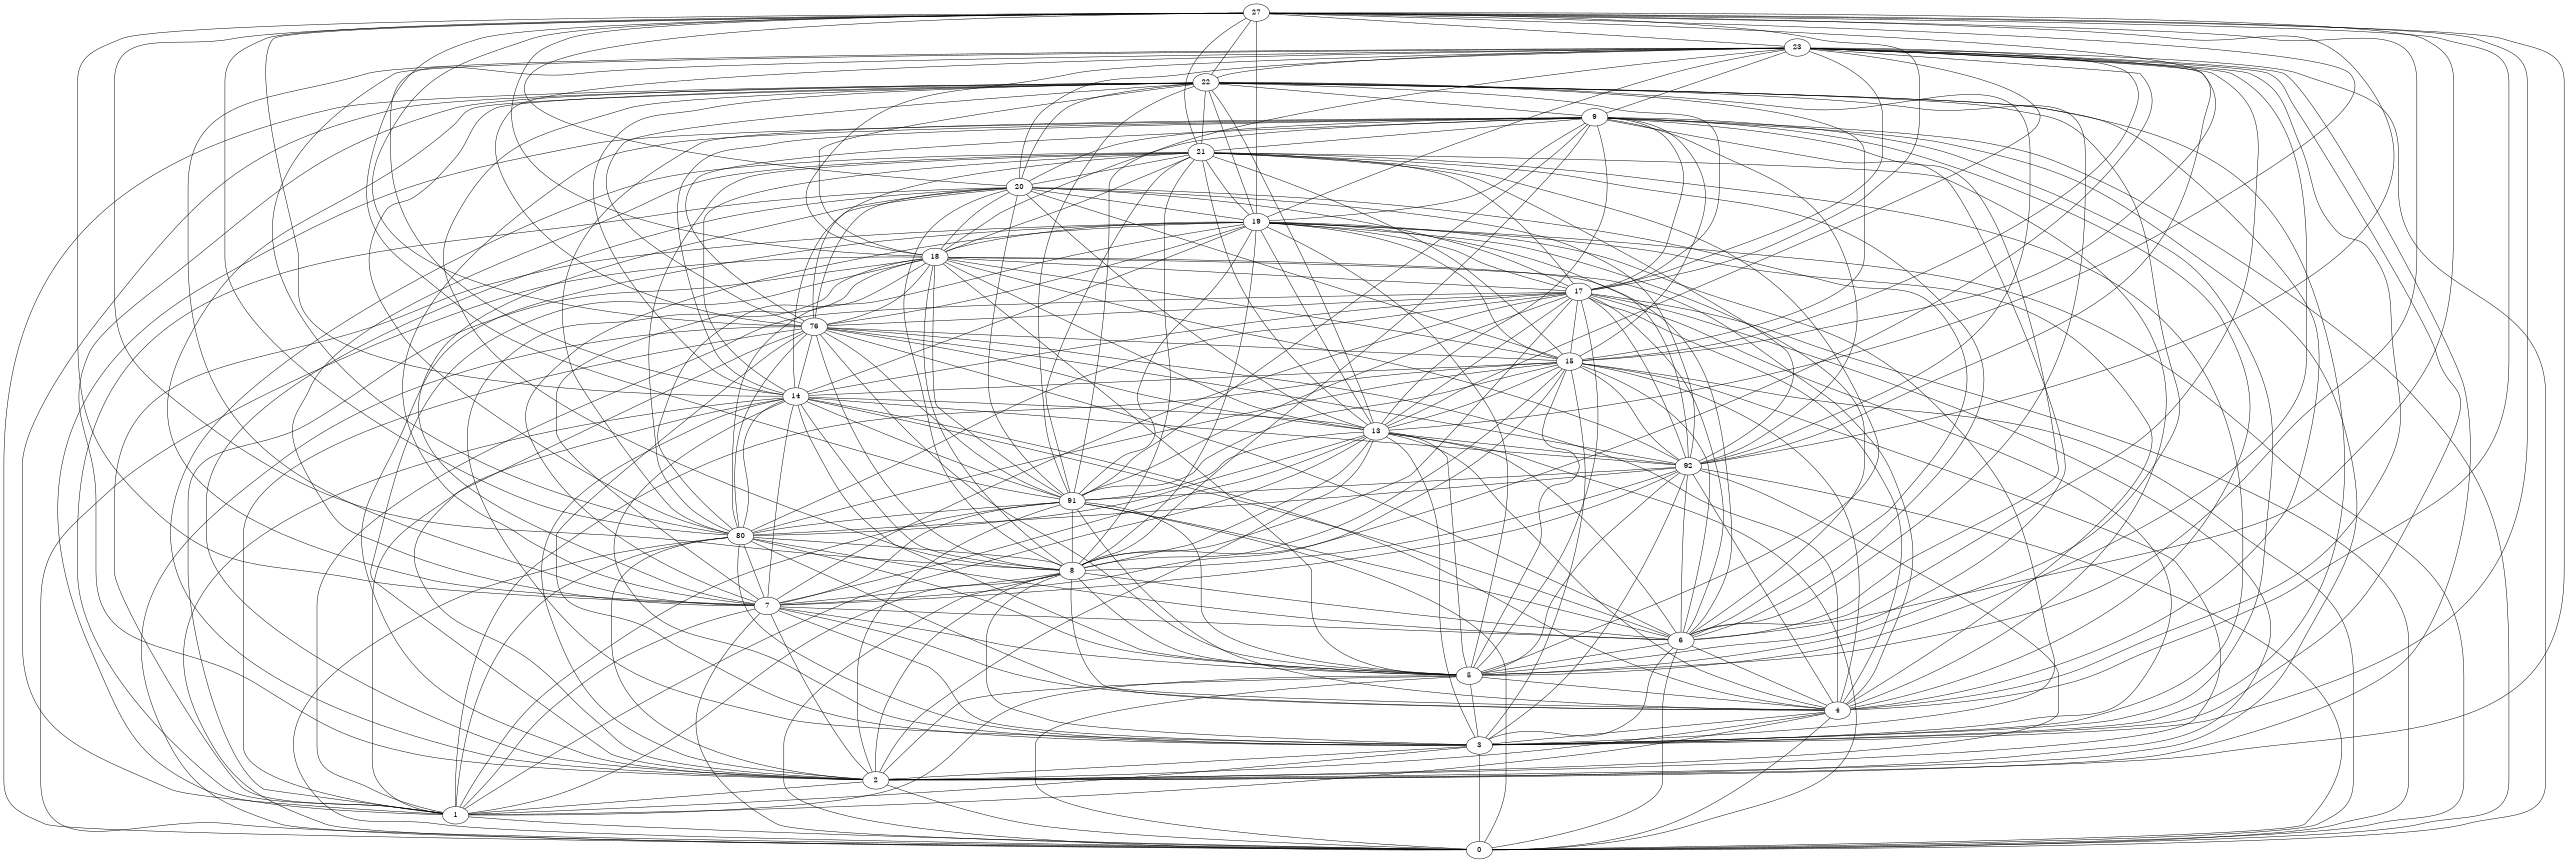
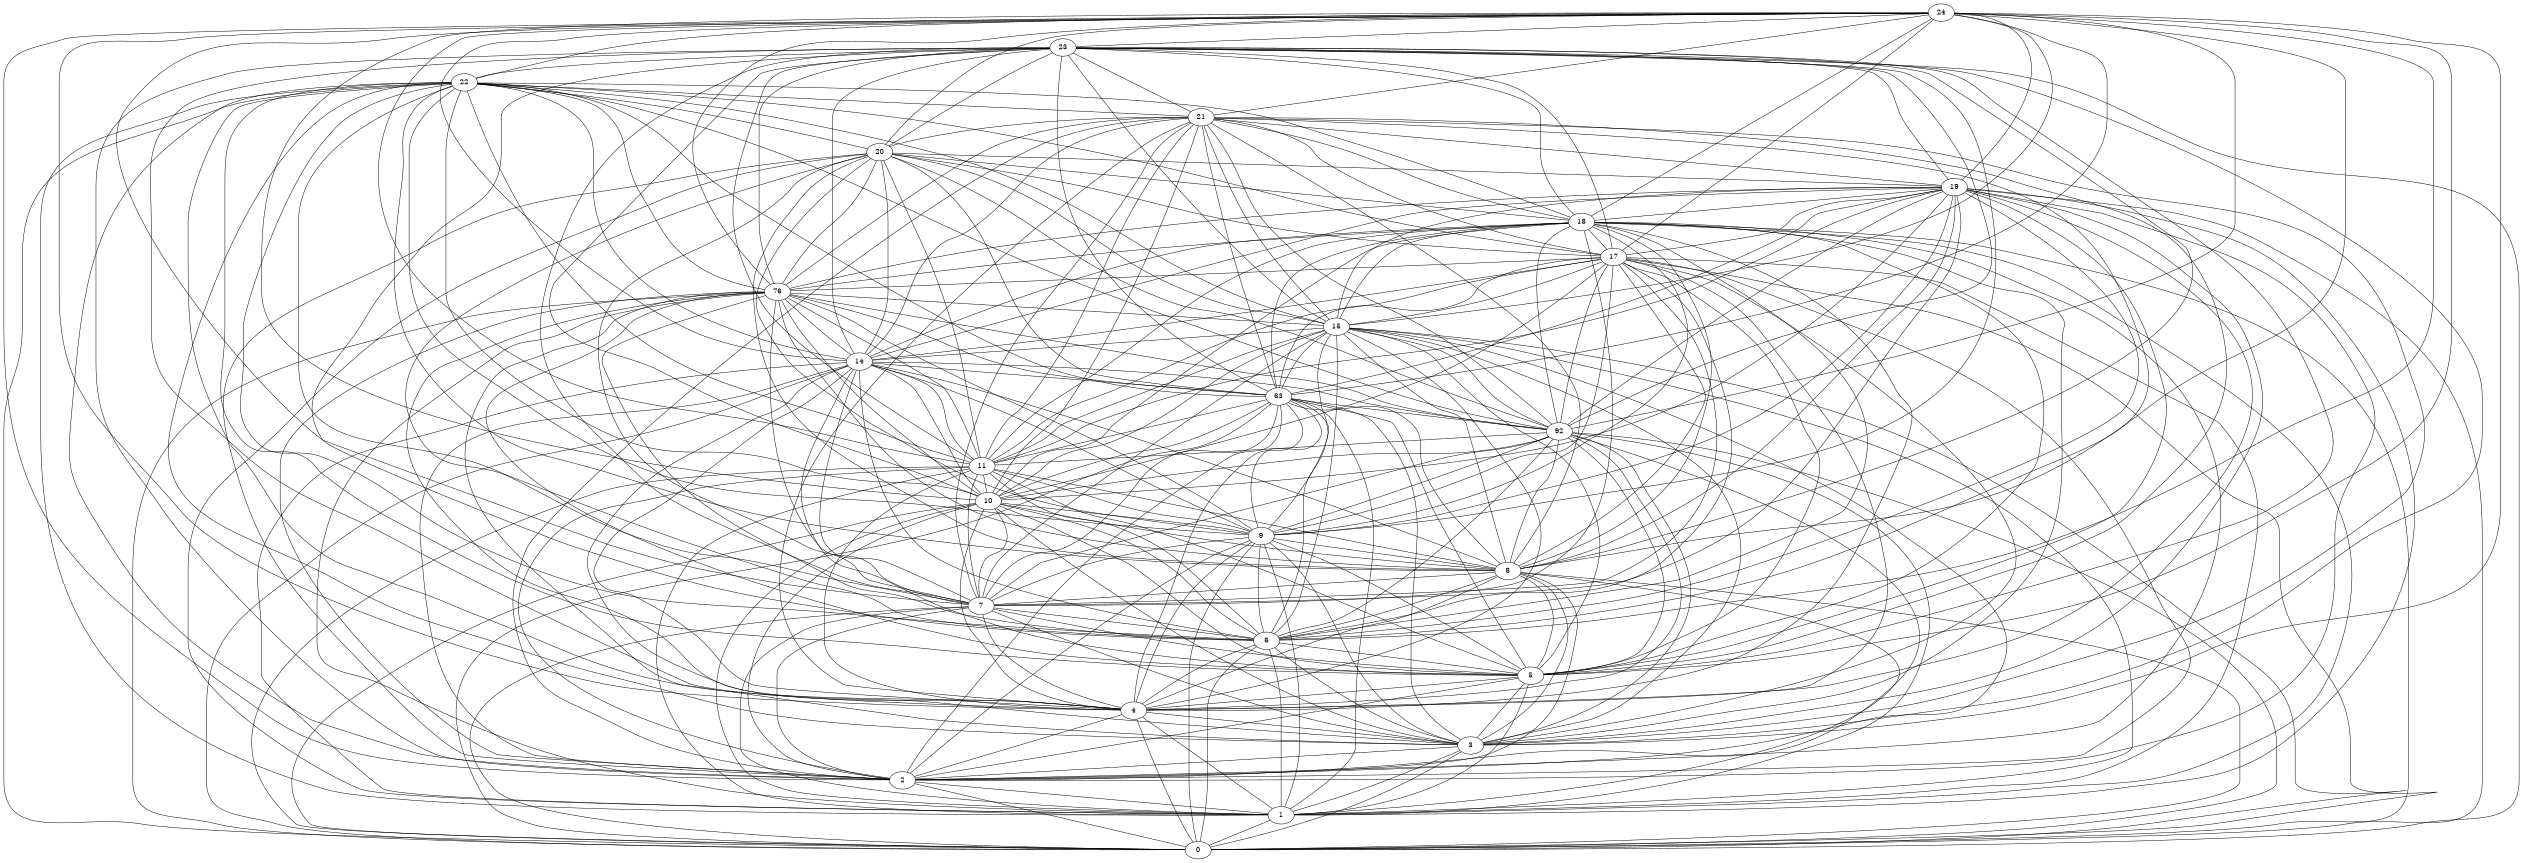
(1256, 13) -> (1941, 13)
(1398, 135) -> (1132, 82)
(1229, 146) -> none
none -> (1193, 249)
(1376, 431) -> (1279, 397)
(1072, 501) -> (982, 466)
none -> (799, 516)
(741, 536) -> (988, 501)
none -> (1281, 735)
none -> (1830, 741)
(1035, 768) -> none
